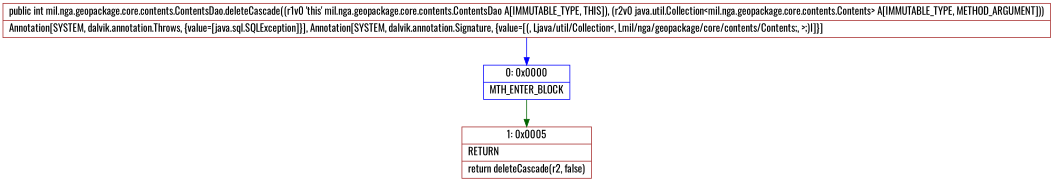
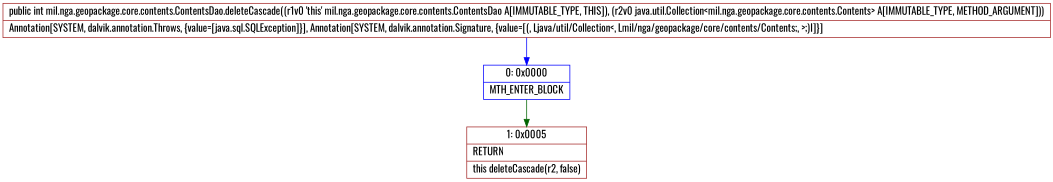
(527, 169) -> (527, 169)
